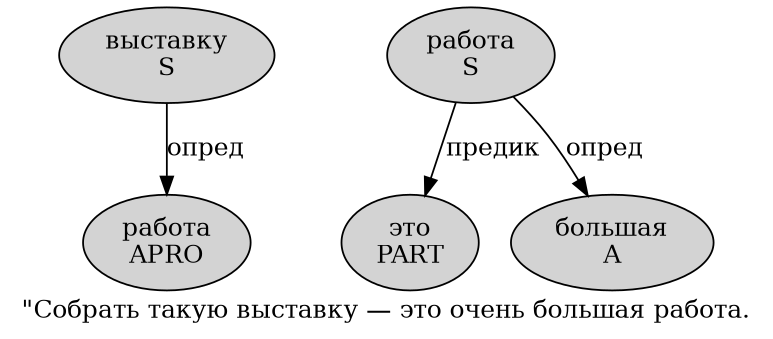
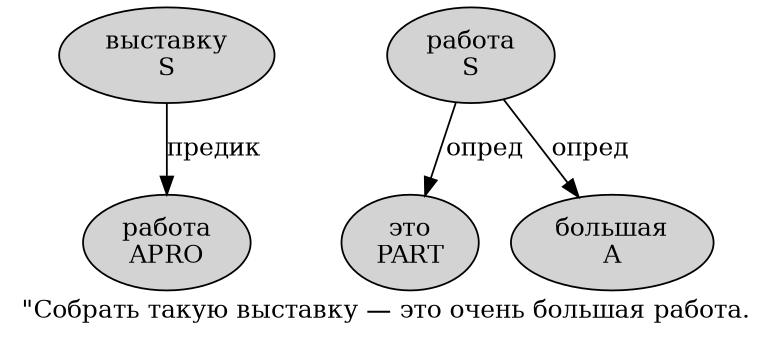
(205, 149) -> (214, 149)
(493, 149) -> (484, 149)
